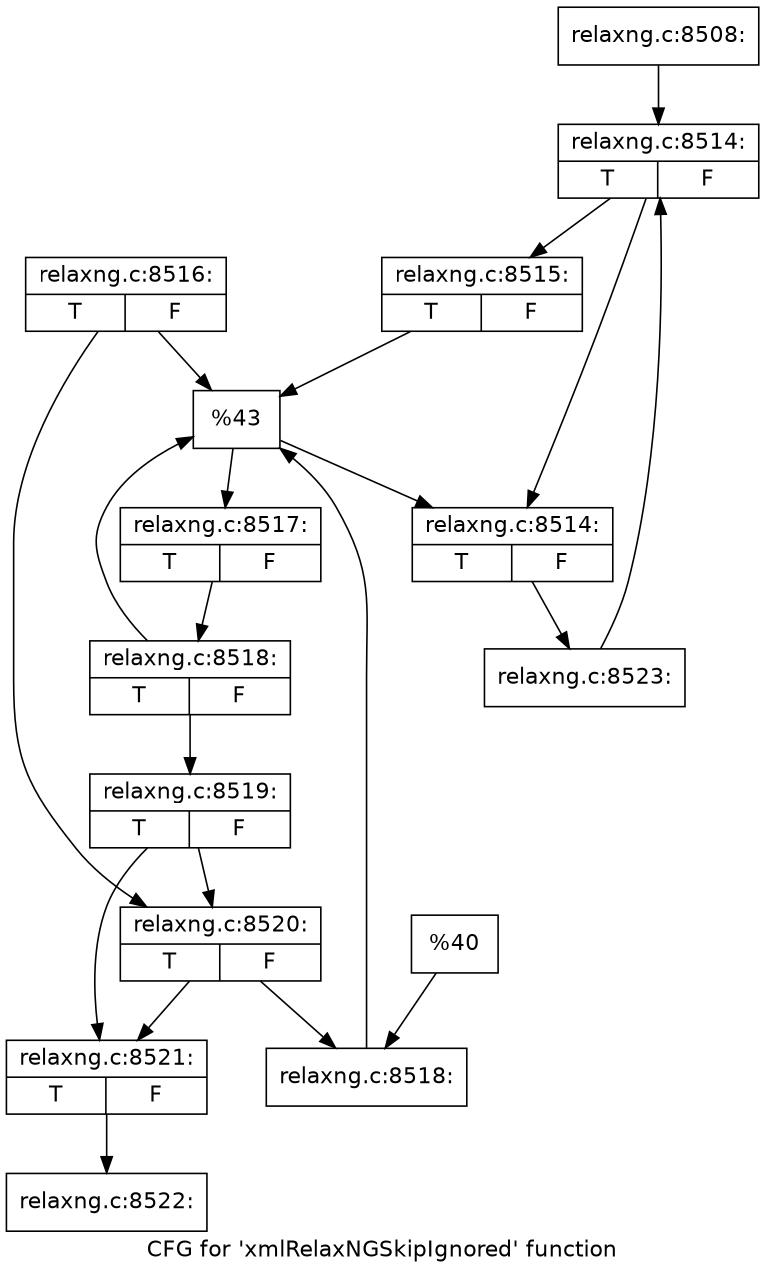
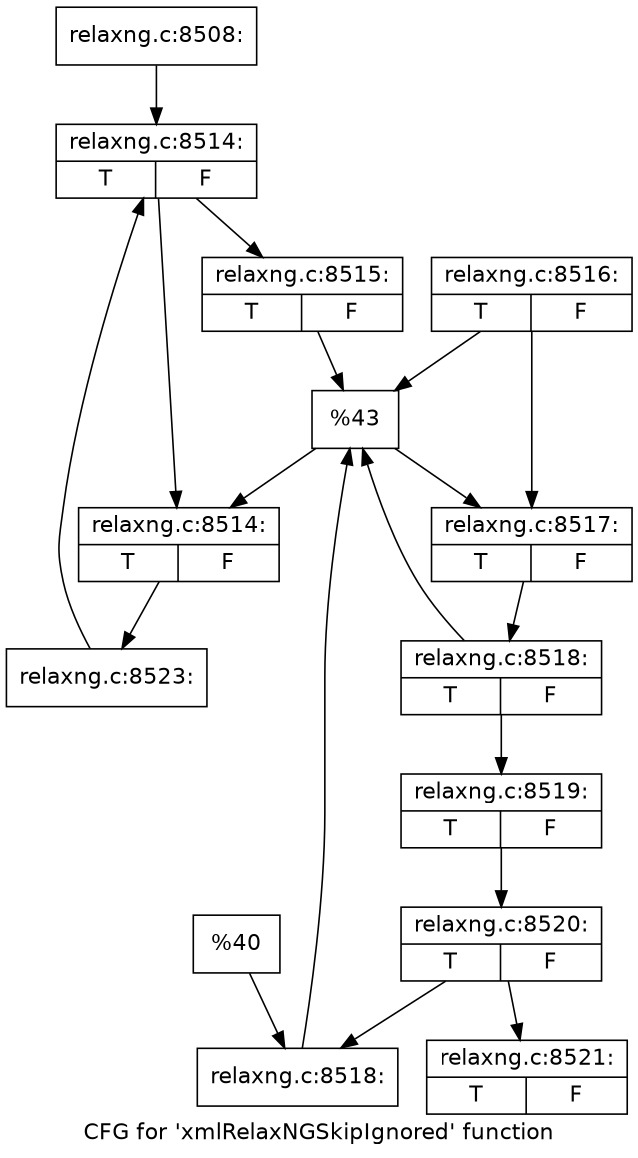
(14, 626) -> (532, 411)
(100, 929) -> none
(107, 1202) -> none
